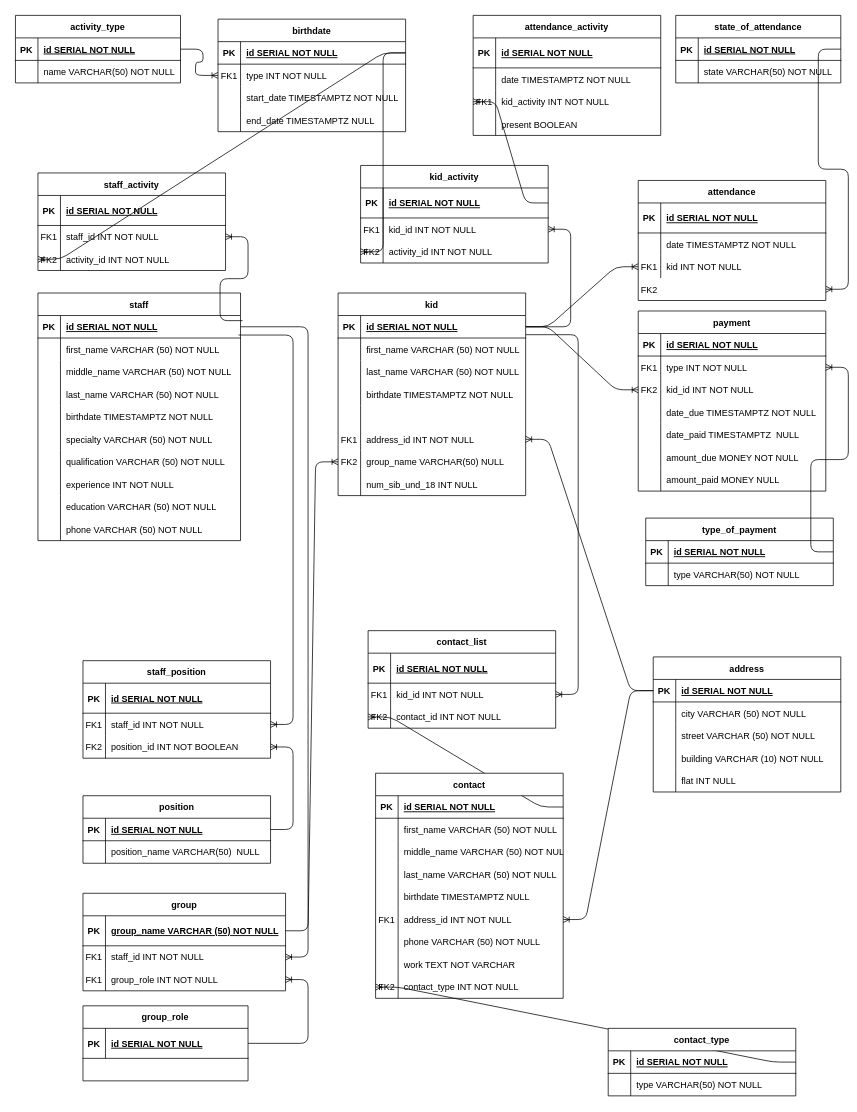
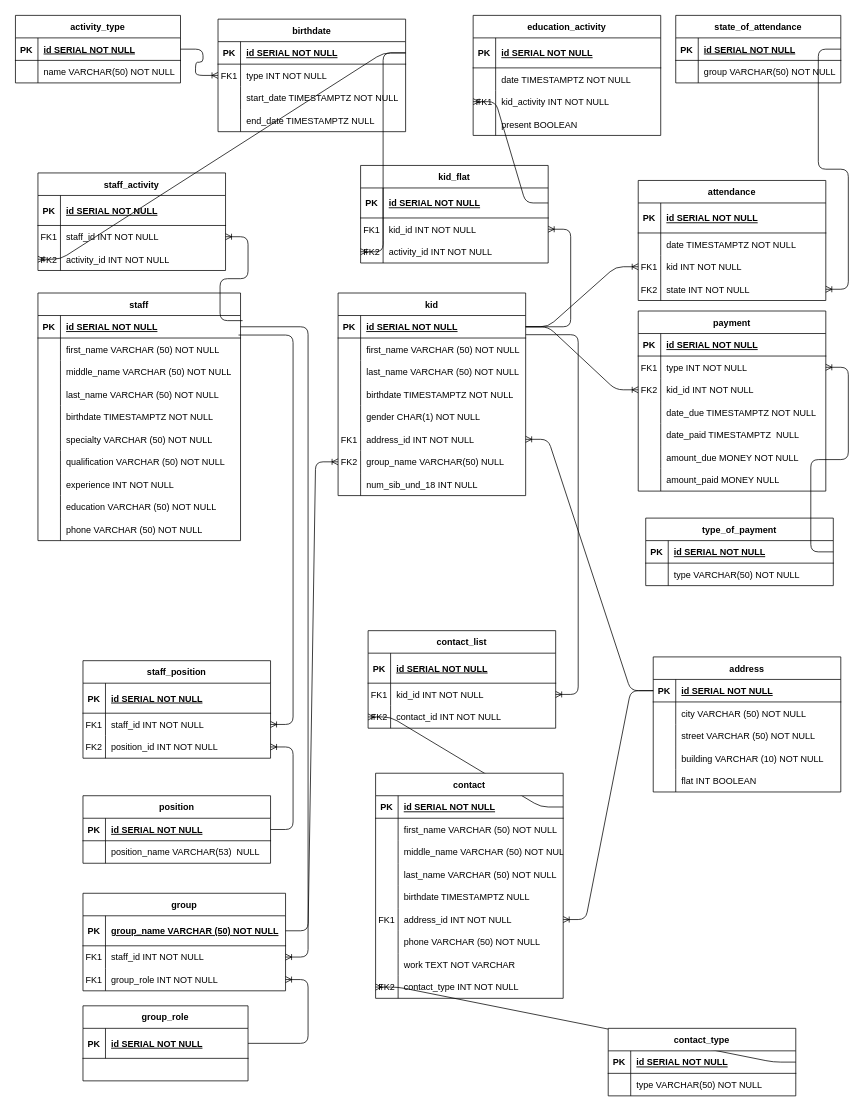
(566, 27) -> (566, 27)
(766, 72) -> (766, 72)
(454, 177) -> (454, 177)
none -> (743, 289)
none -> (443, 417)
(172, 747) -> (164, 747)
(710, 781) -> (718, 781)
(184, 852) -> (184, 852)
